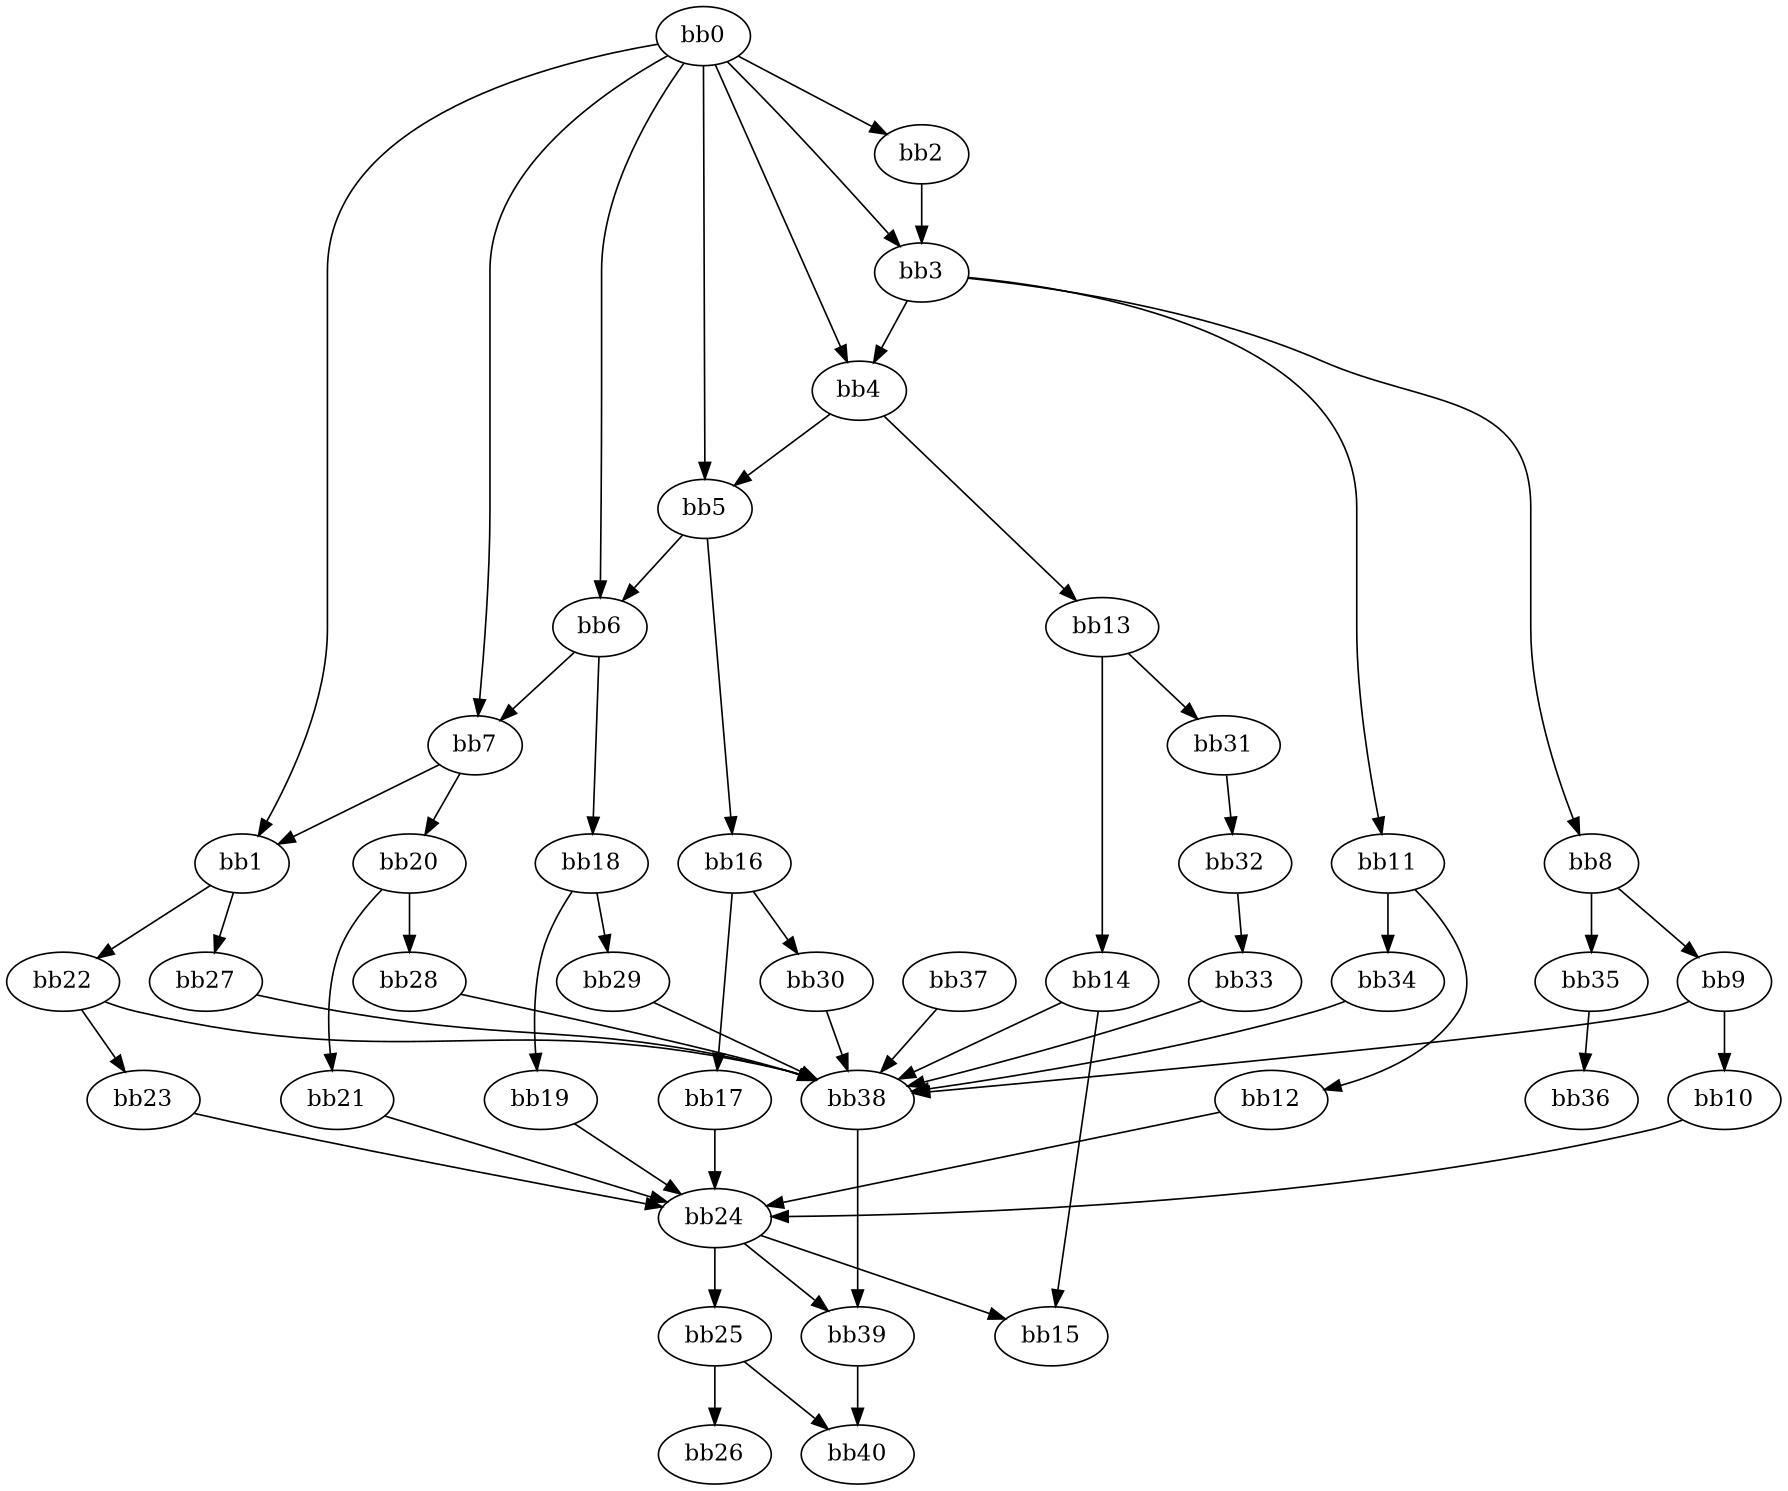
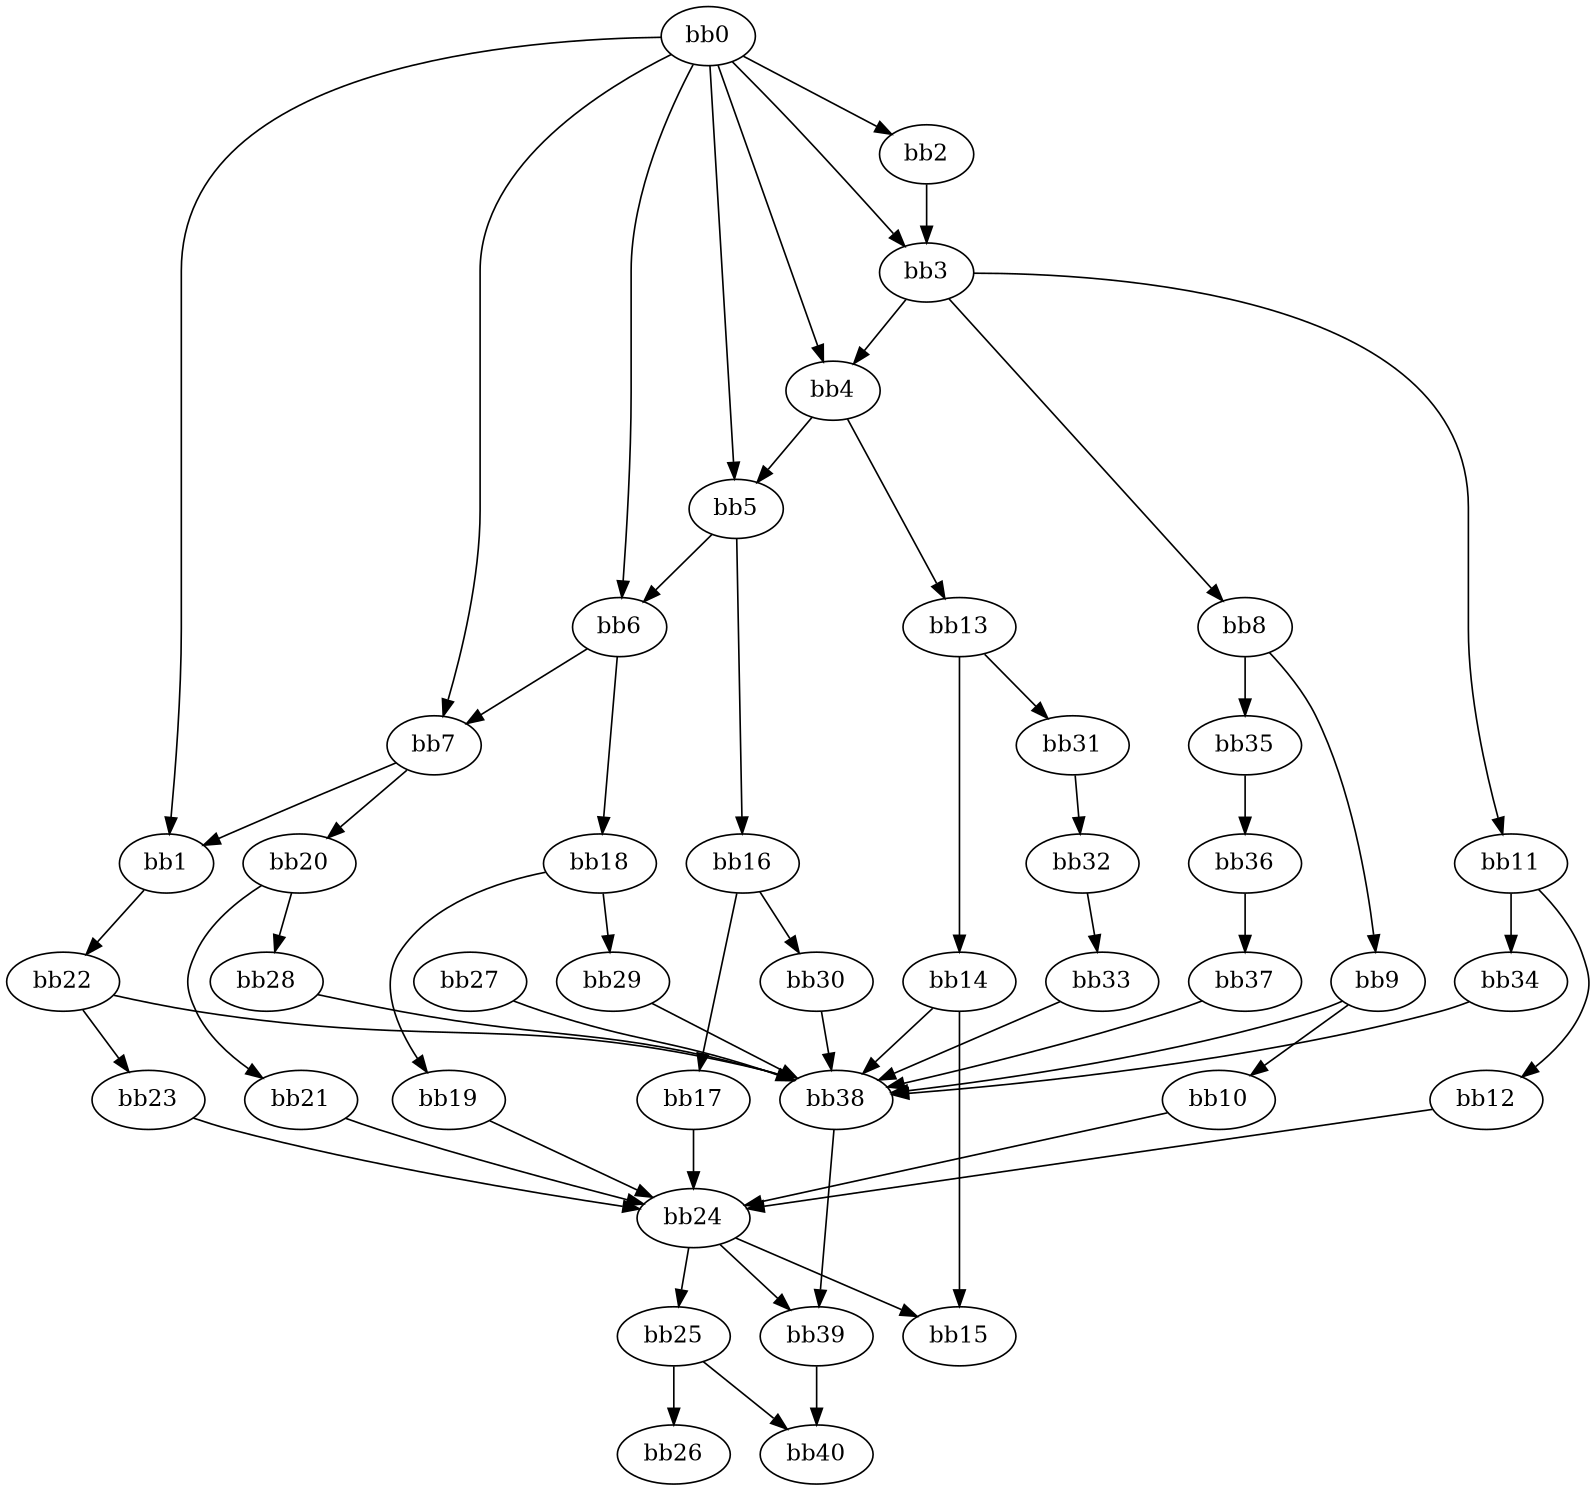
(226, 915) -> none
none -> (1245, 915)
